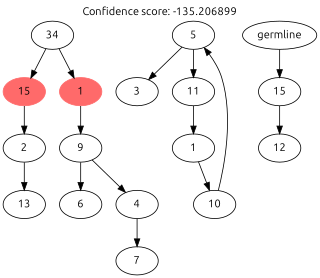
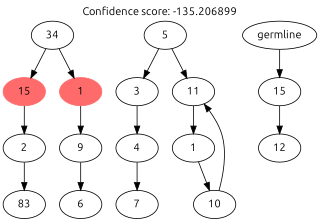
(227, 121) -> (224, 149)
(106, 173) -> (137, 116)
(24, 204) -> (24, 204)
